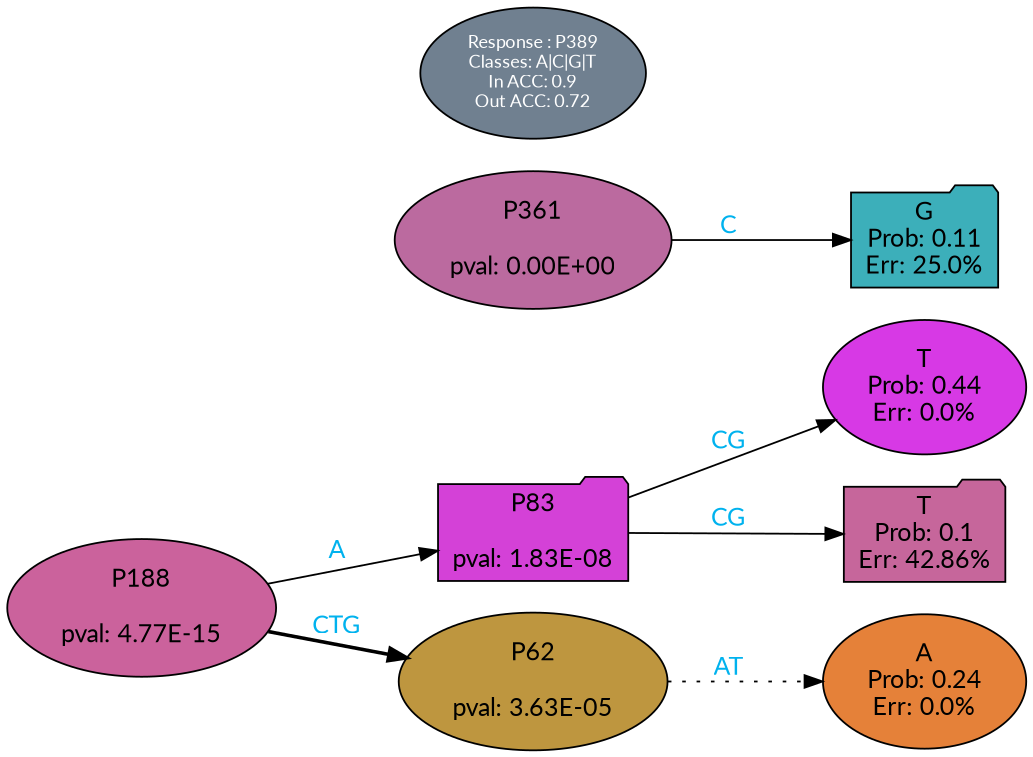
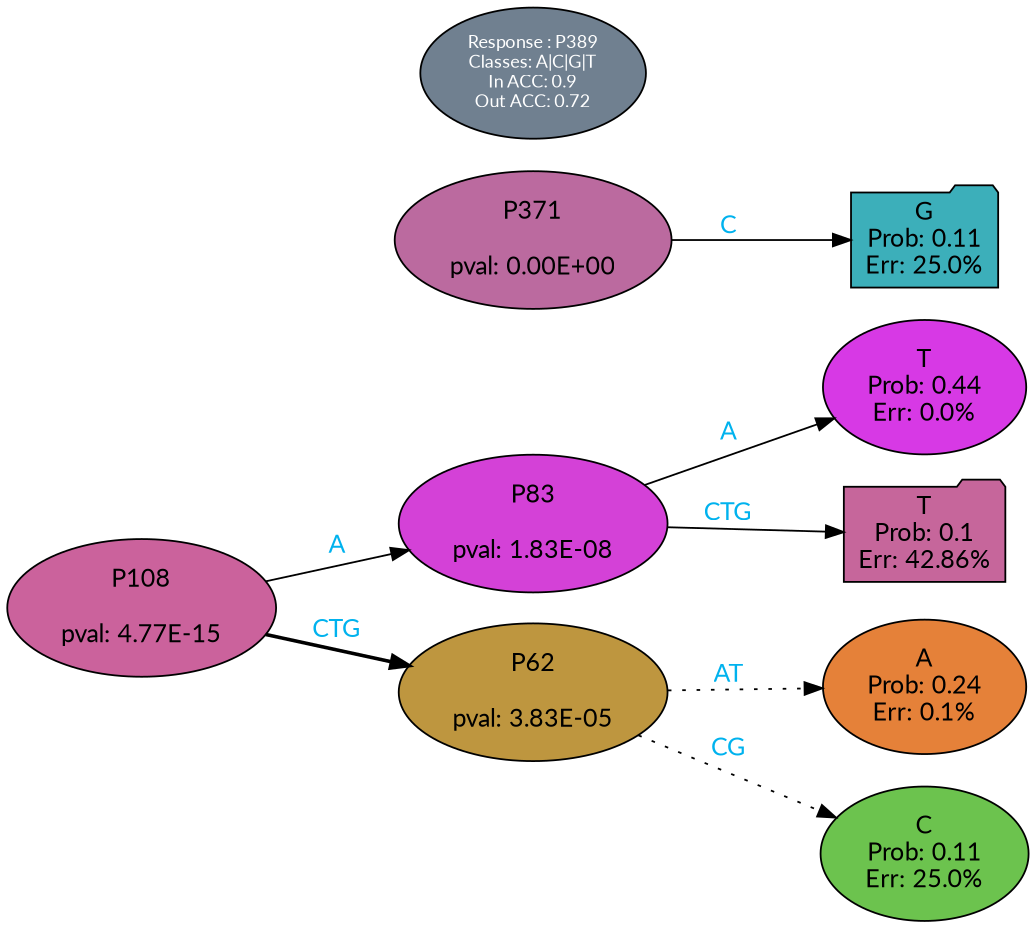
(533, 240) -> (533, 240)
(729, 442) -> (729, 433)
(729, 519) -> (729, 514)
(533, 533) -> (533, 524)
(142, 608) -> (142, 608)
(533, 681) -> (533, 692)
(925, 681) -> (925, 687)
none -> (925, 854)
